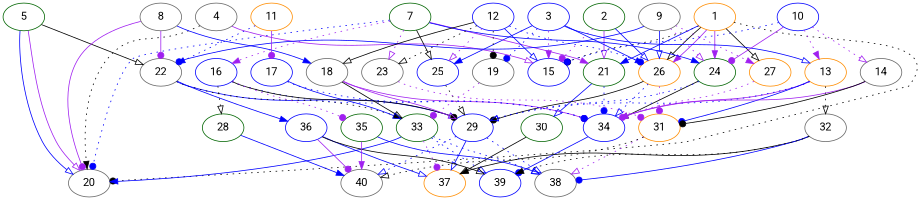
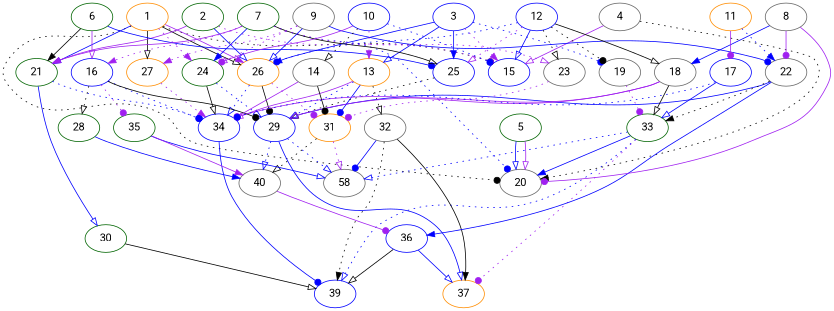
none -> (92, 17)
(715, 41) -> (172, 42)
(86, 42) -> none
(839, 44) -> (349, 37)
(329, 151) -> (330, 211)
(500, 152) -> (217, 265)
(556, 183) -> (344, 183)
